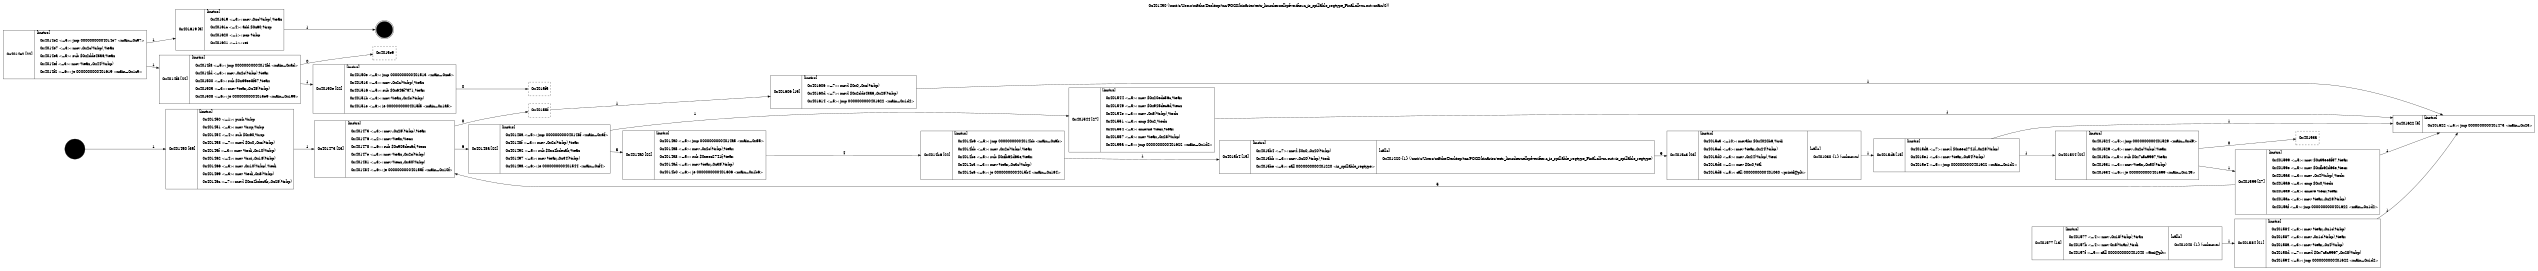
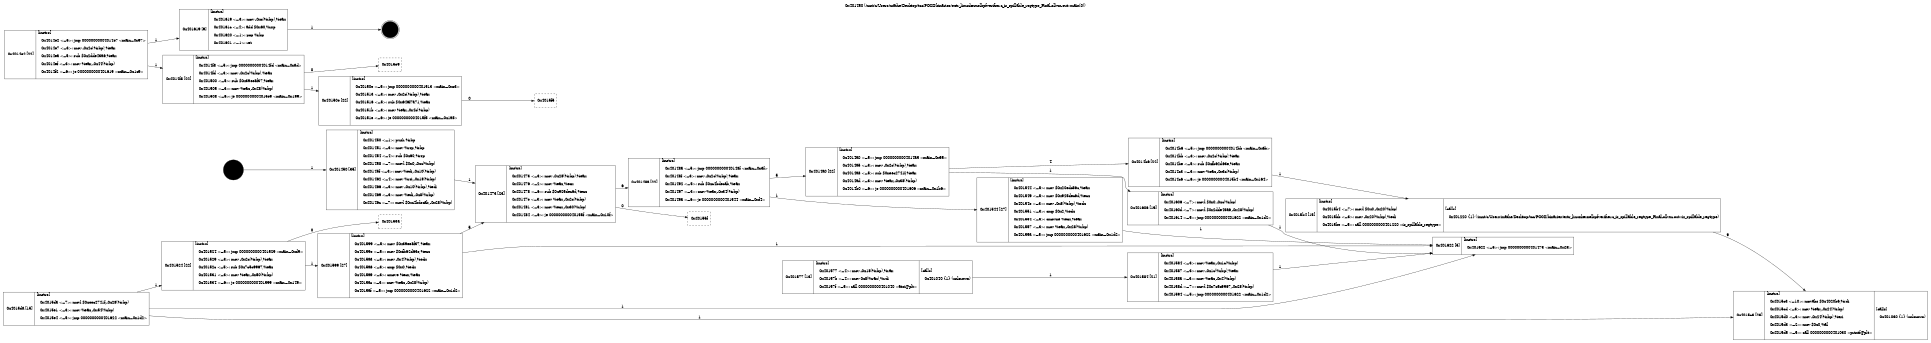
(659, 103) -> (1043, 174)
(1866, 155) -> (940, 320)
